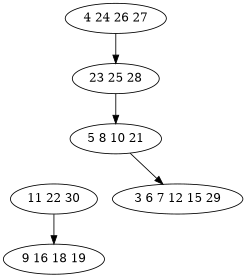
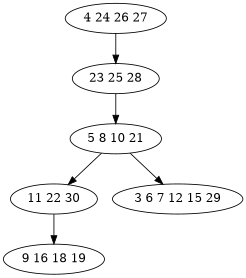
none -> (88, 166)
